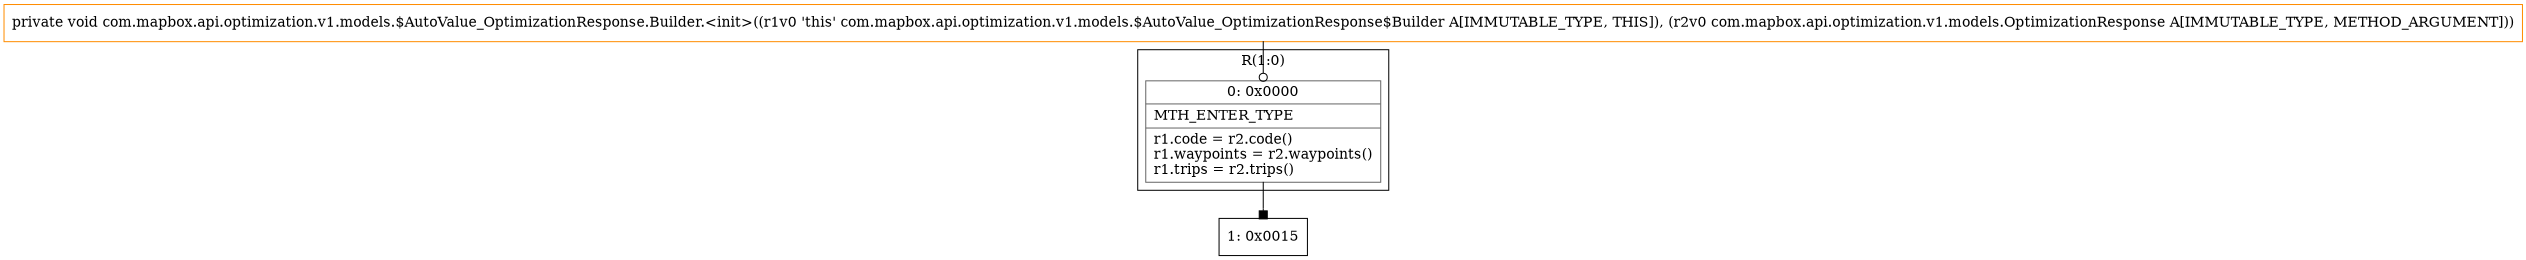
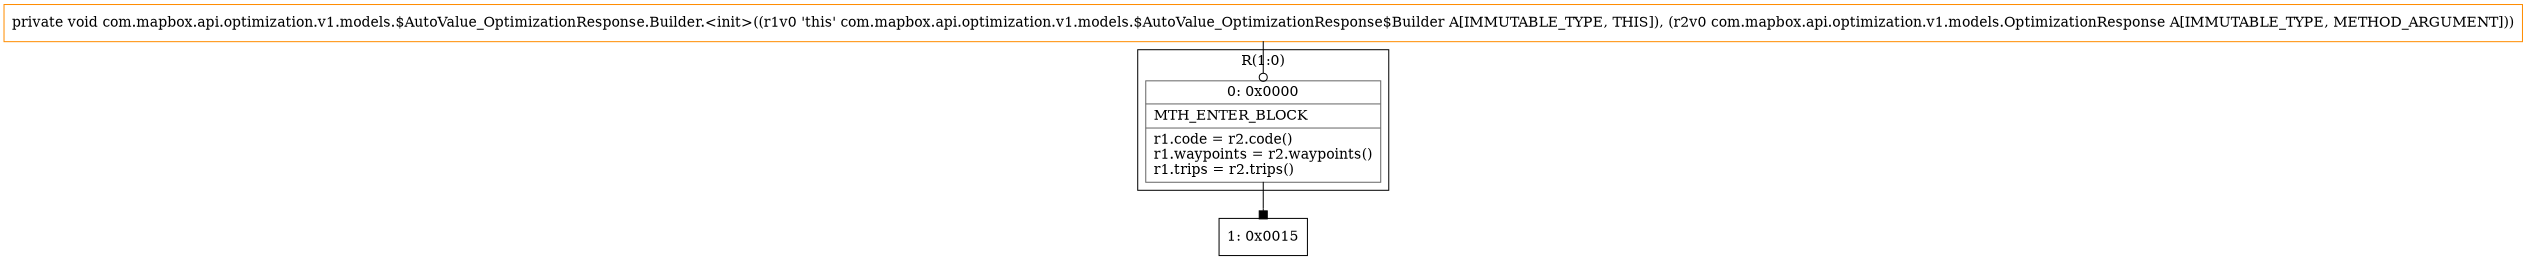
(1224, 115) -> (1231, 115)
